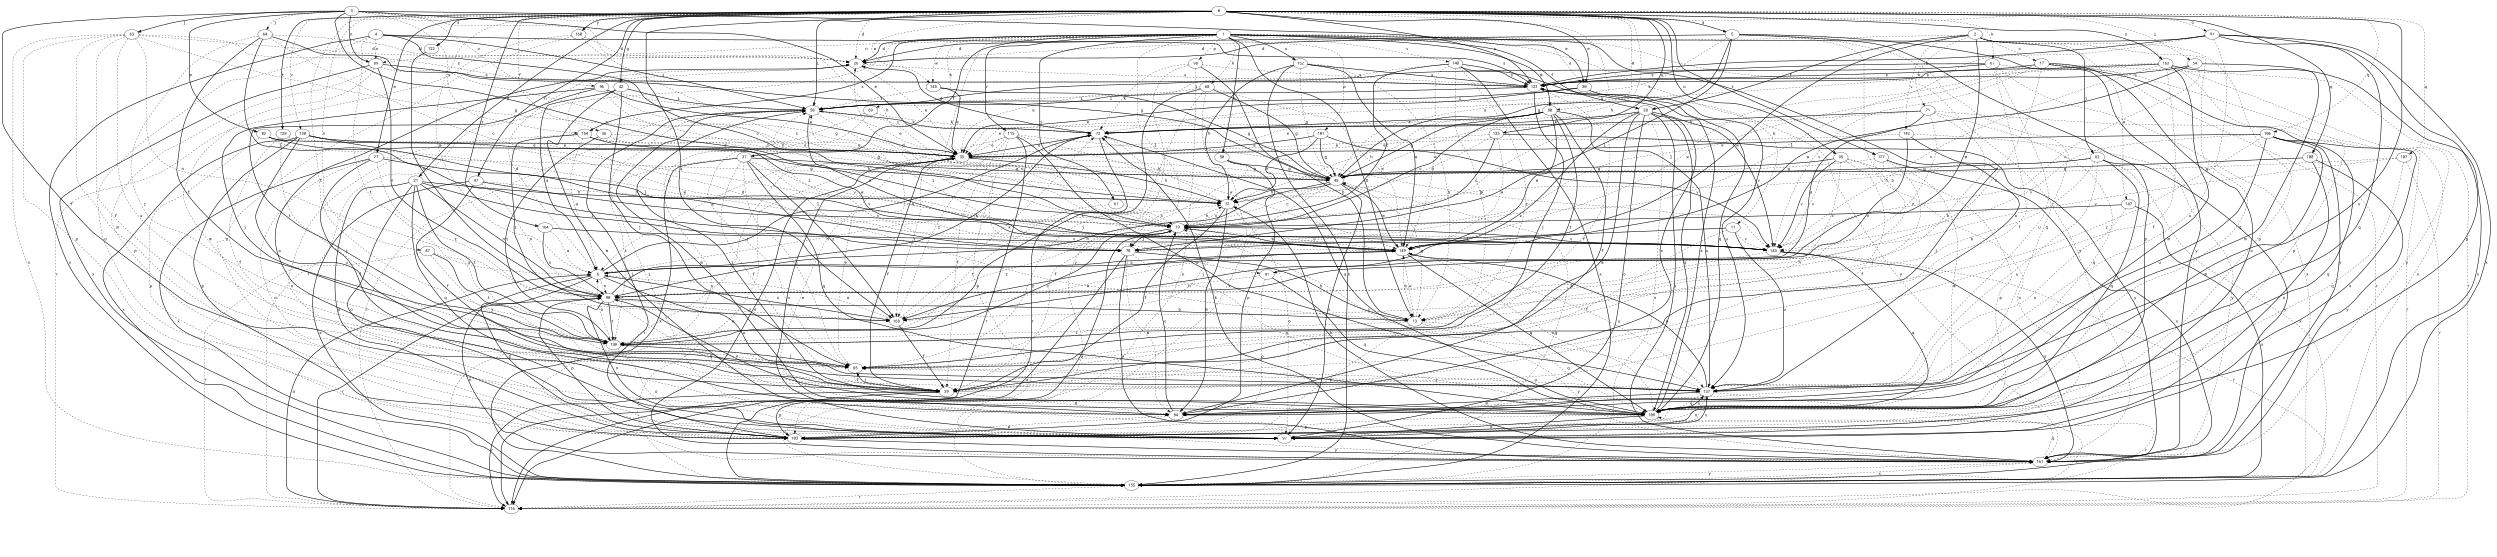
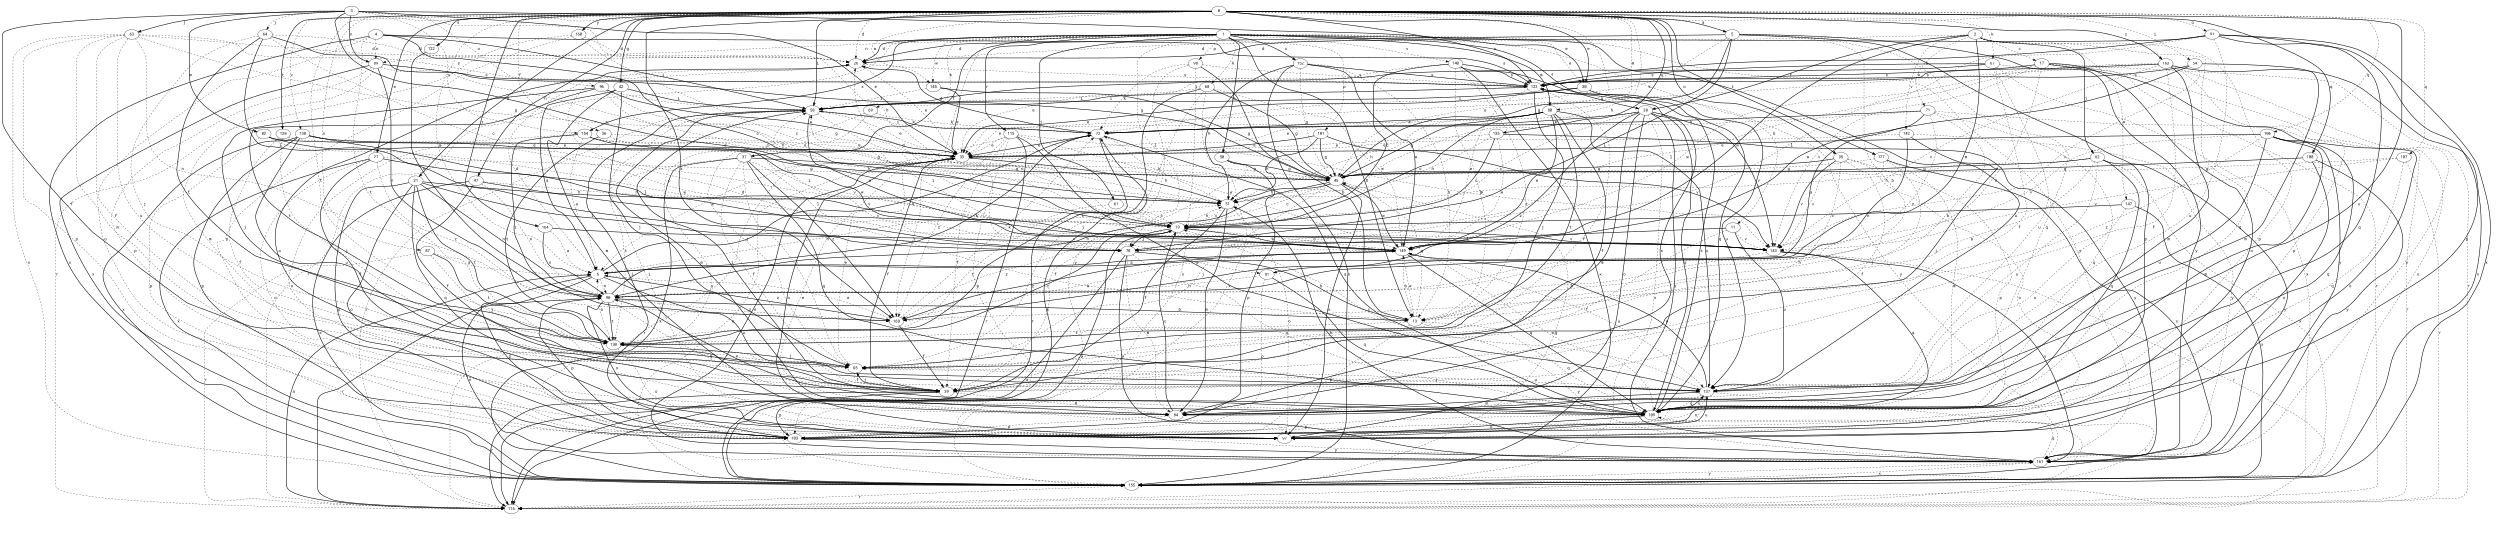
(1434, 159) -> (1471, 165)
(1497, 440) -> (725, 464)
